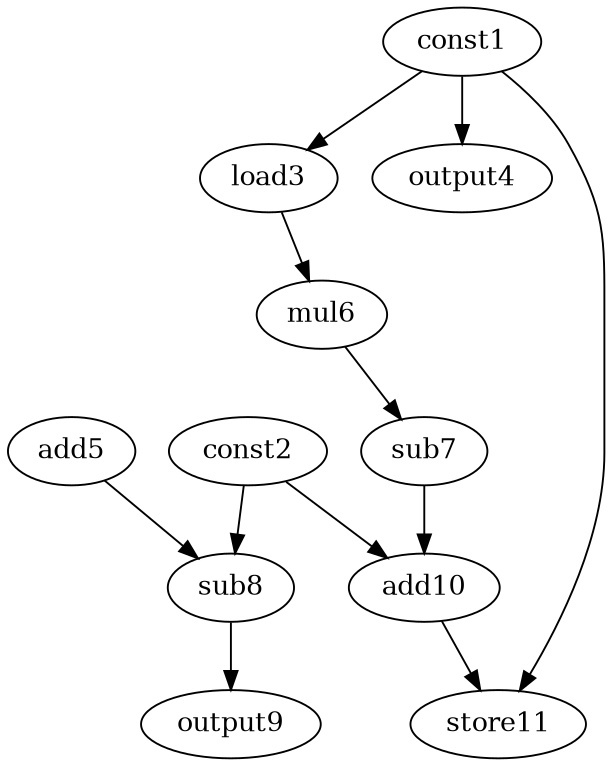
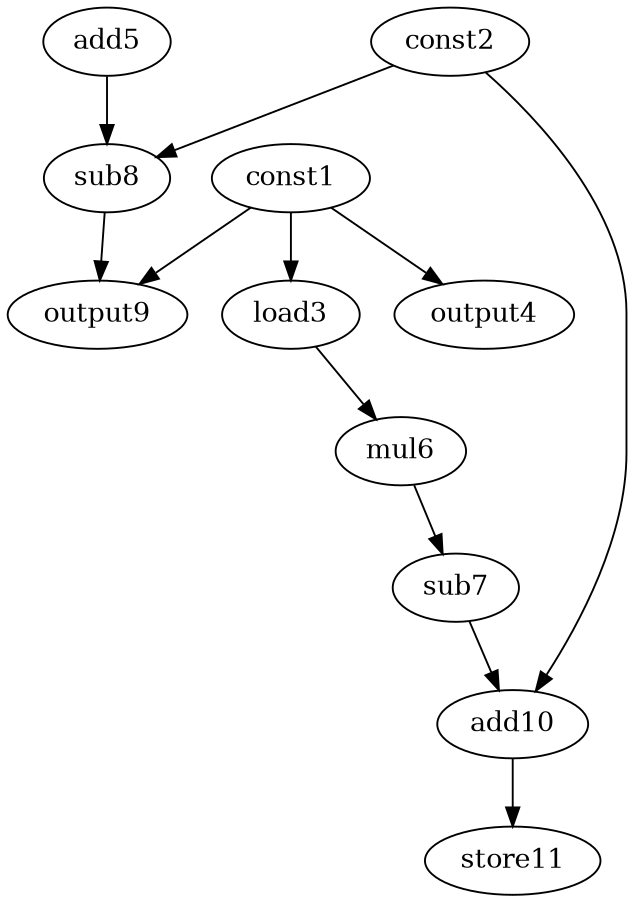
(604, 364) -> (203, 240)
